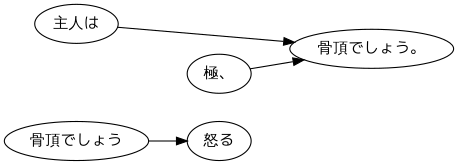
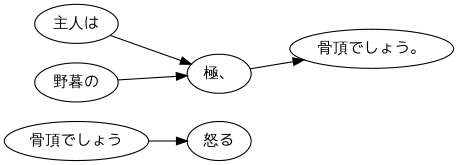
(201, 34) -> (146, 48)
none -> (76, 82)
